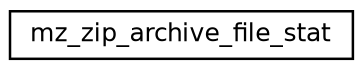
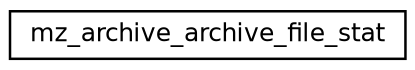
(181, 35) -> (208, 35)
